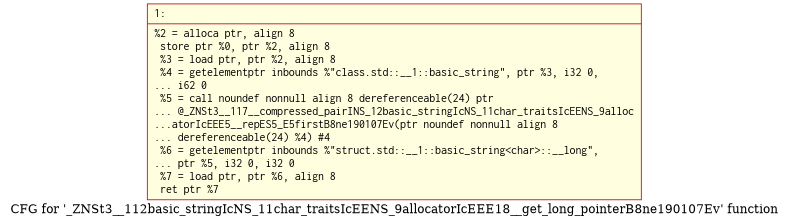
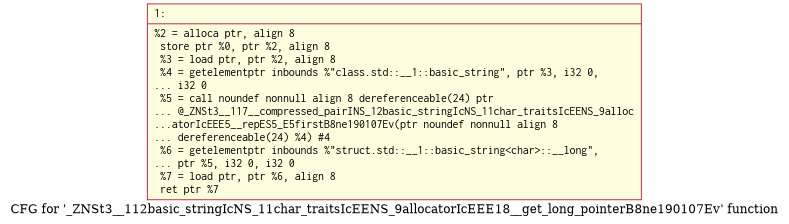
(181, 85) -> (181, 85)
